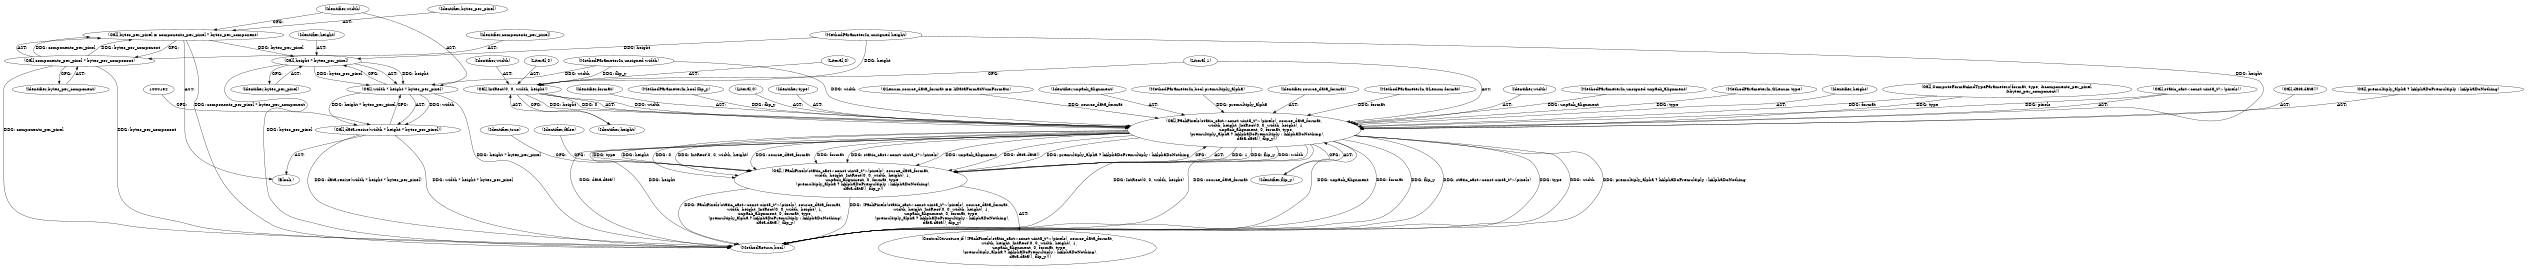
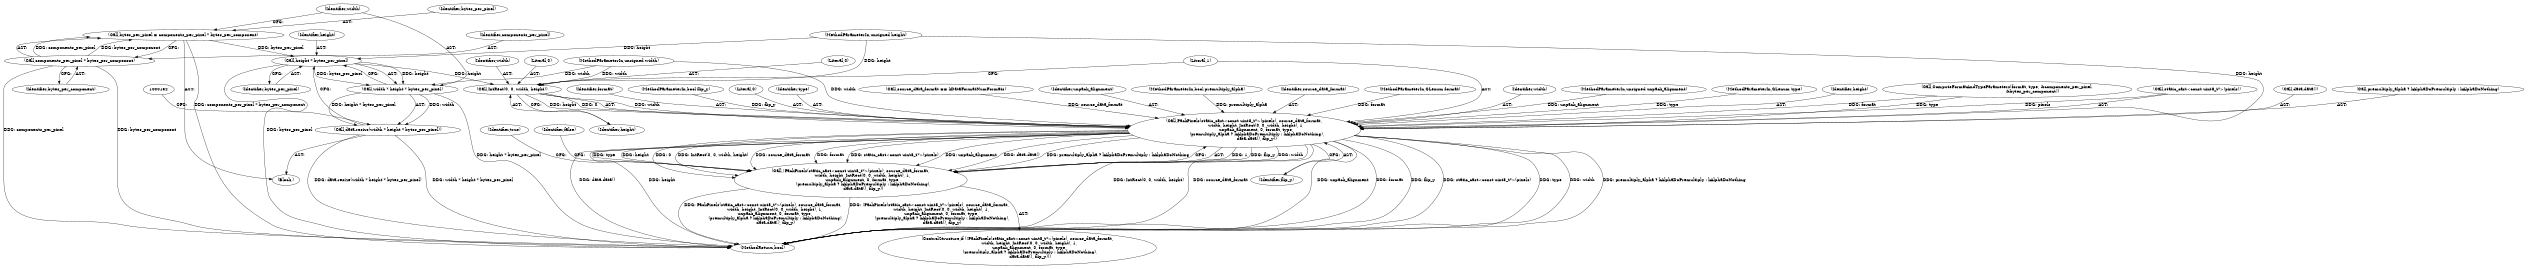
none -> (423, 71)
(615, 74) -> (615, 74)
(946, 89) -> (946, 89)
(395, 111) -> (327, 106)
